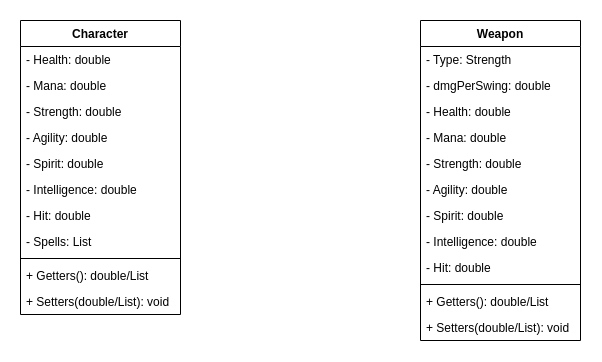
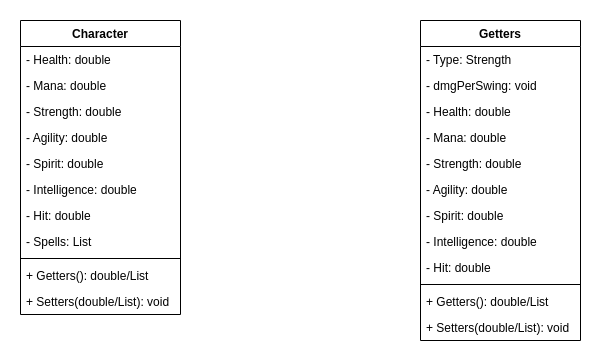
(500, 34) -> (500, 34)
(489, 86) -> (482, 86)
